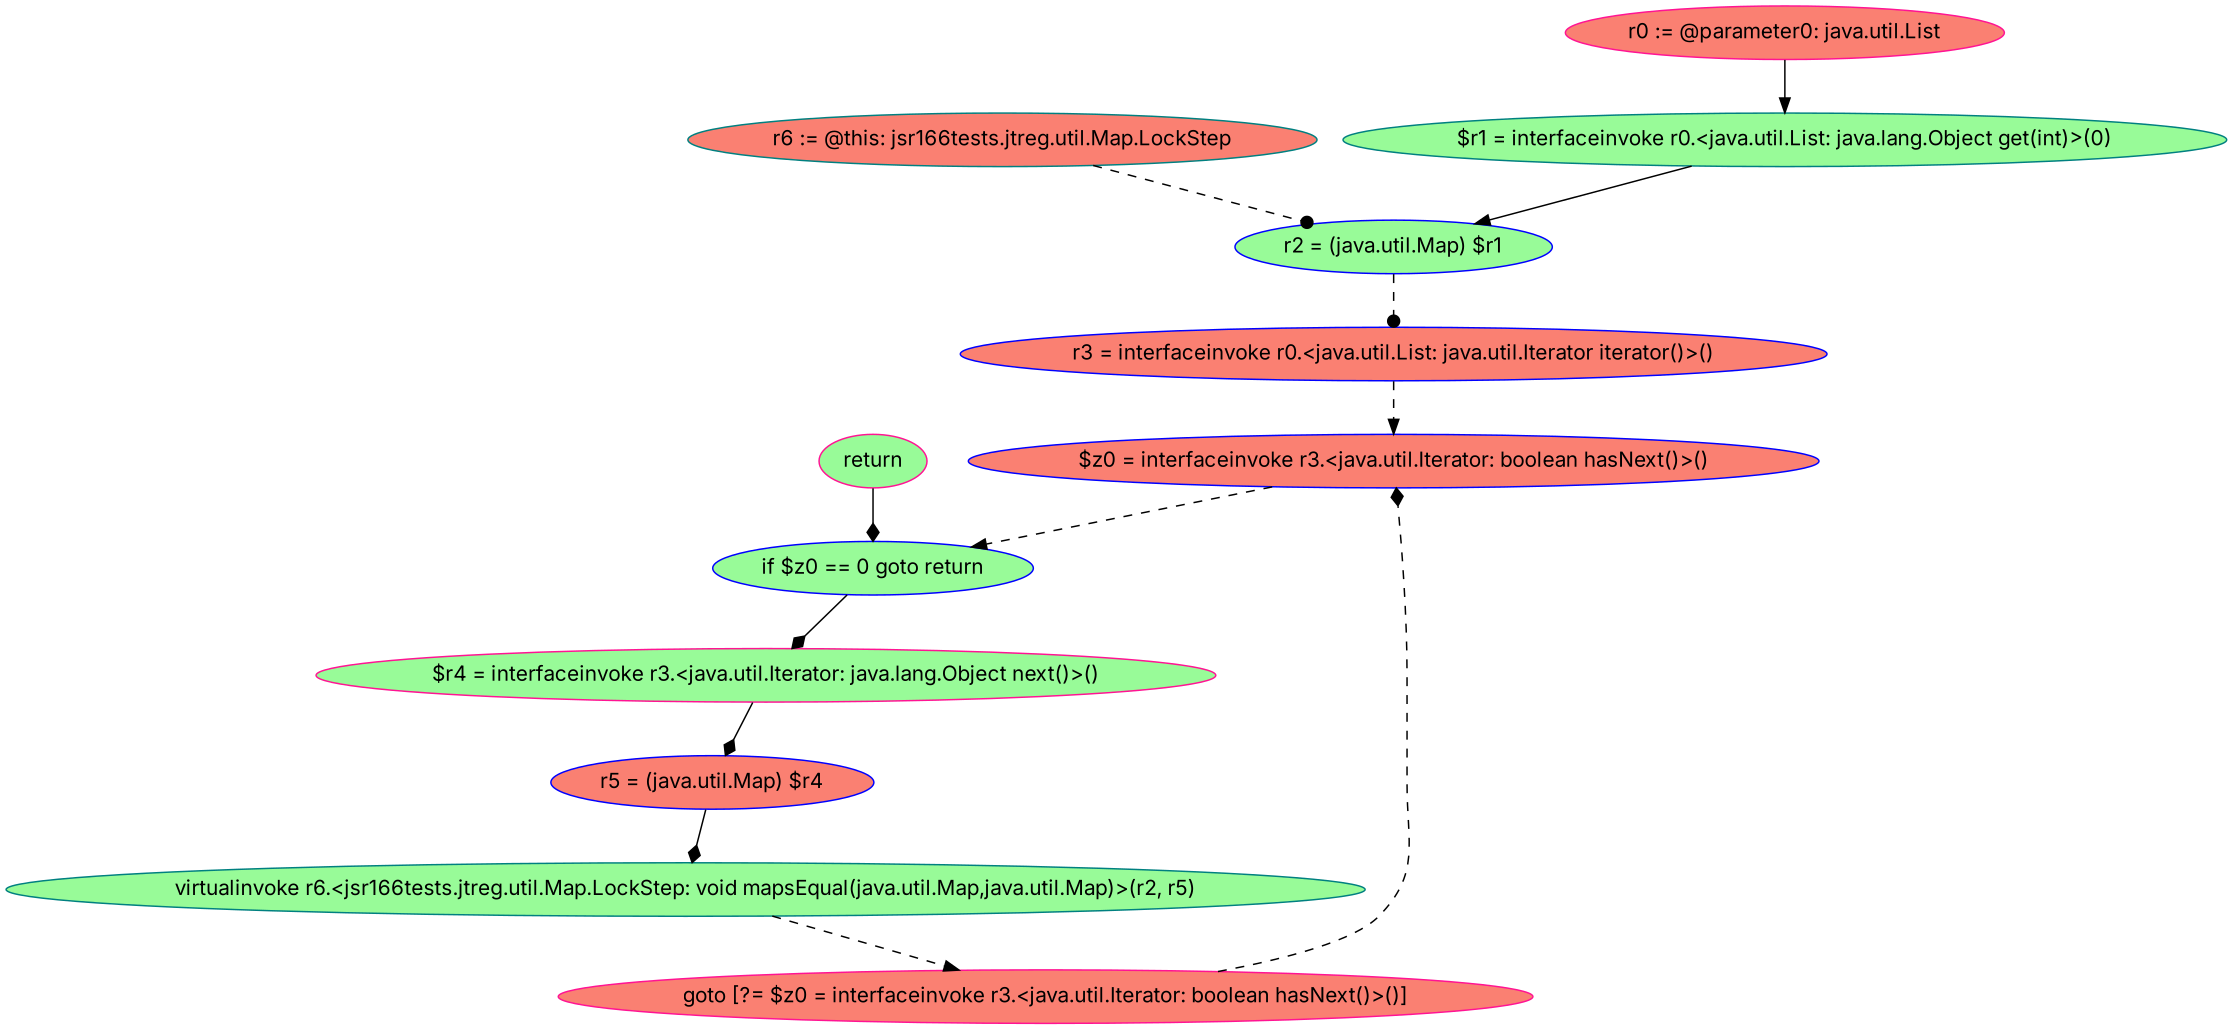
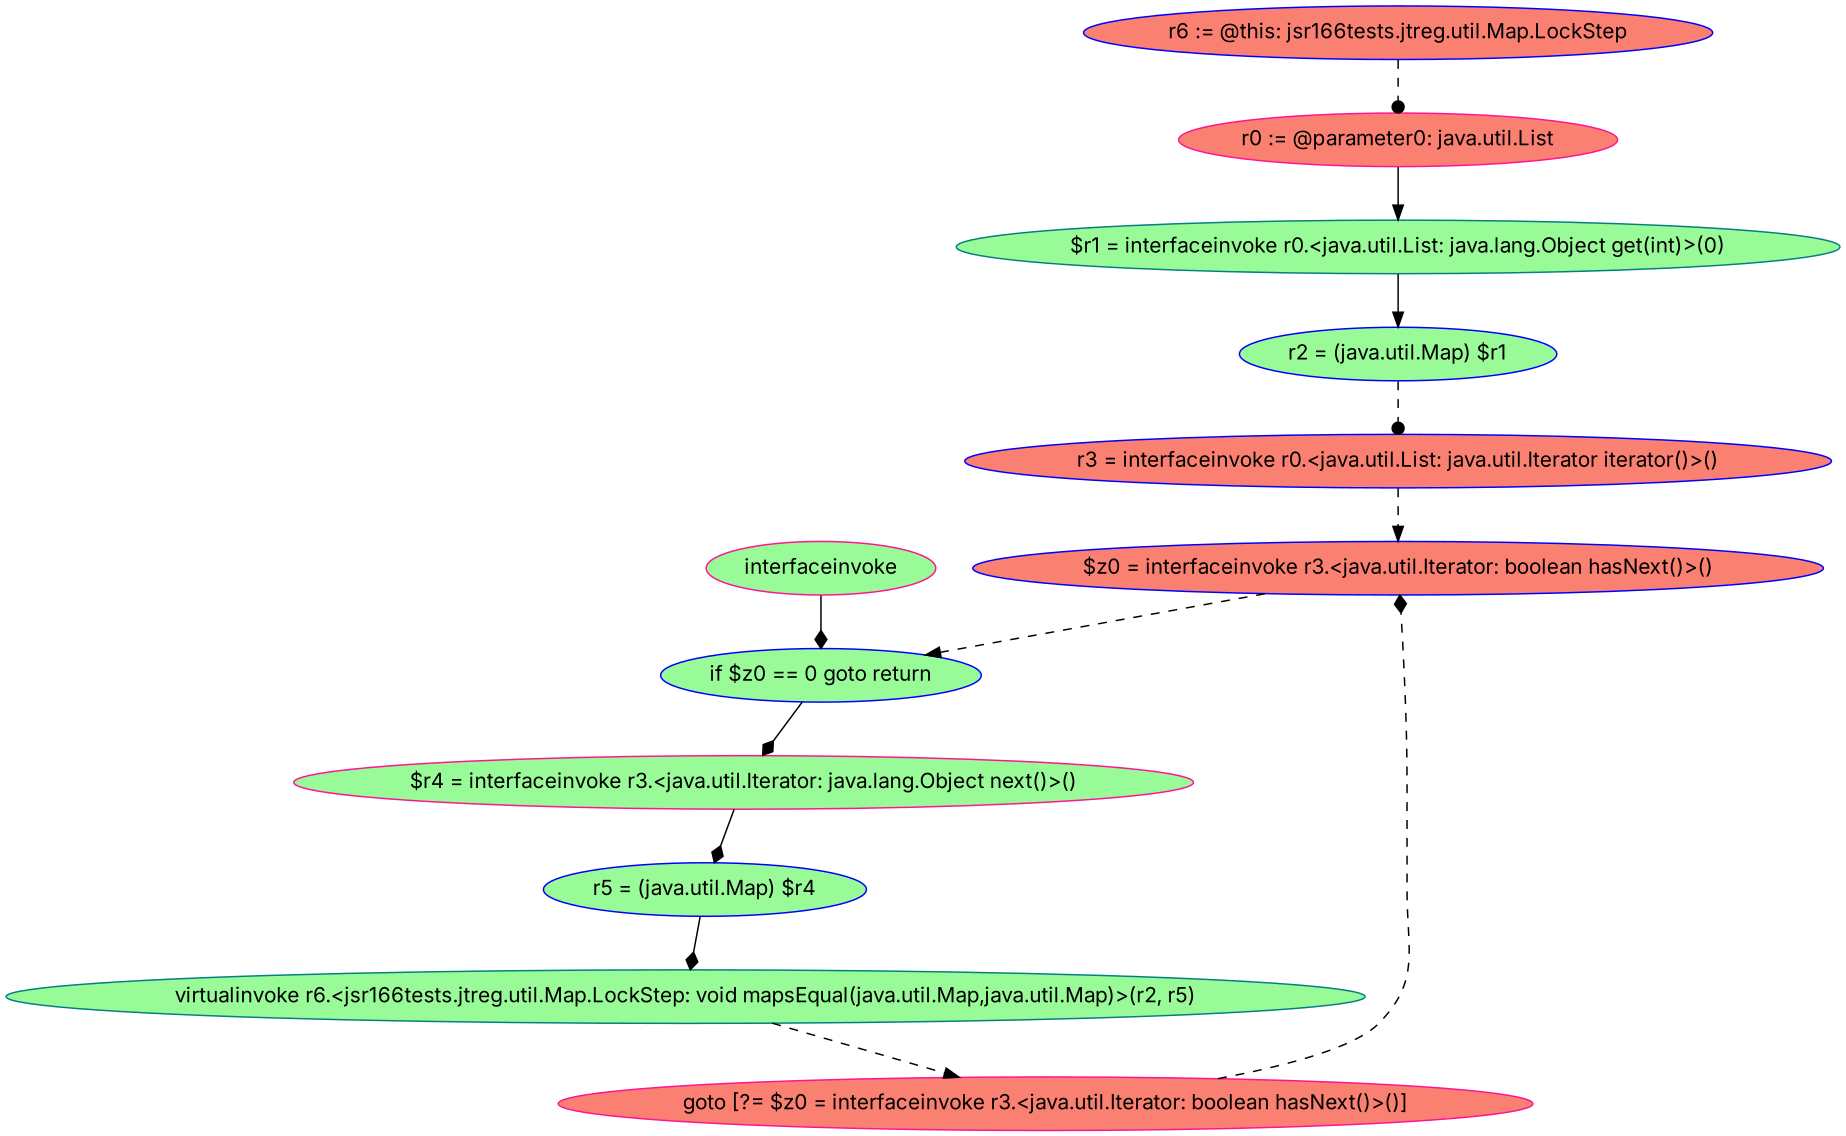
(1002, 140) -> (1398, 33)
(1197, 193) -> (1398, 80)
(873, 461) -> (821, 568)
(712, 782) -> (705, 890)
